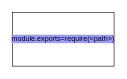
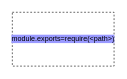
(63, 39) -> (63, 39)
